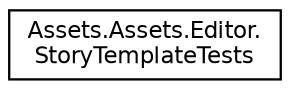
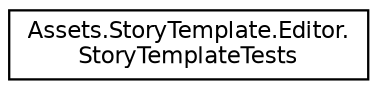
(145, 45) -> (189, 45)
